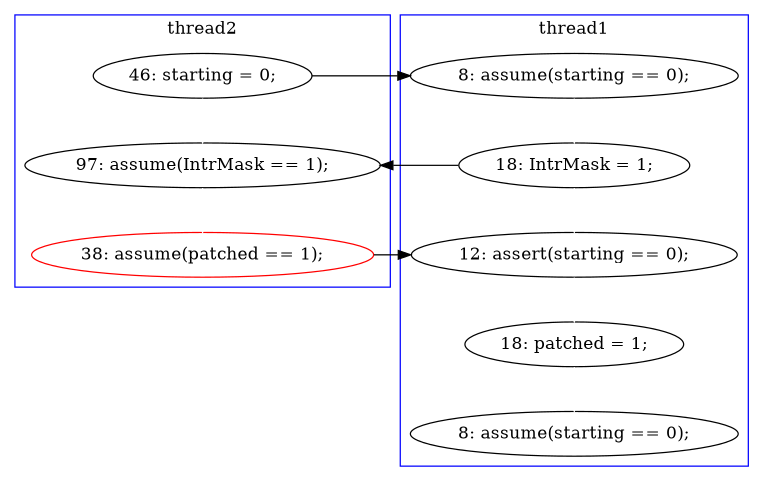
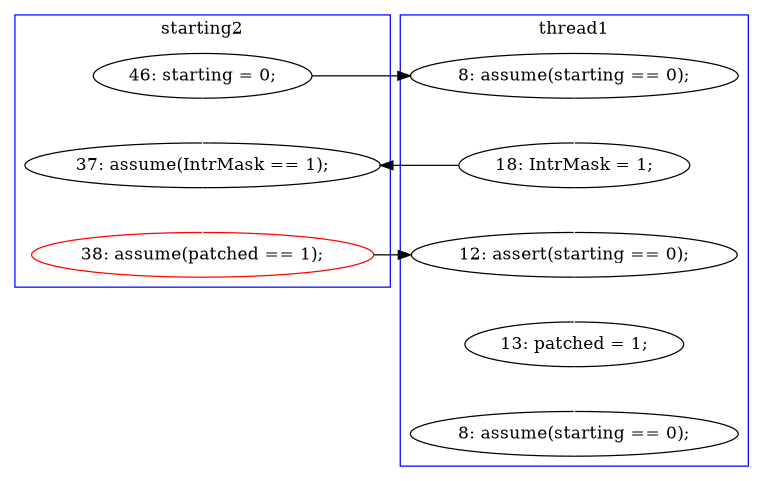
(203, 29) -> (203, 29)
(203, 165) -> (203, 165)
(574, 344) -> (574, 344)
